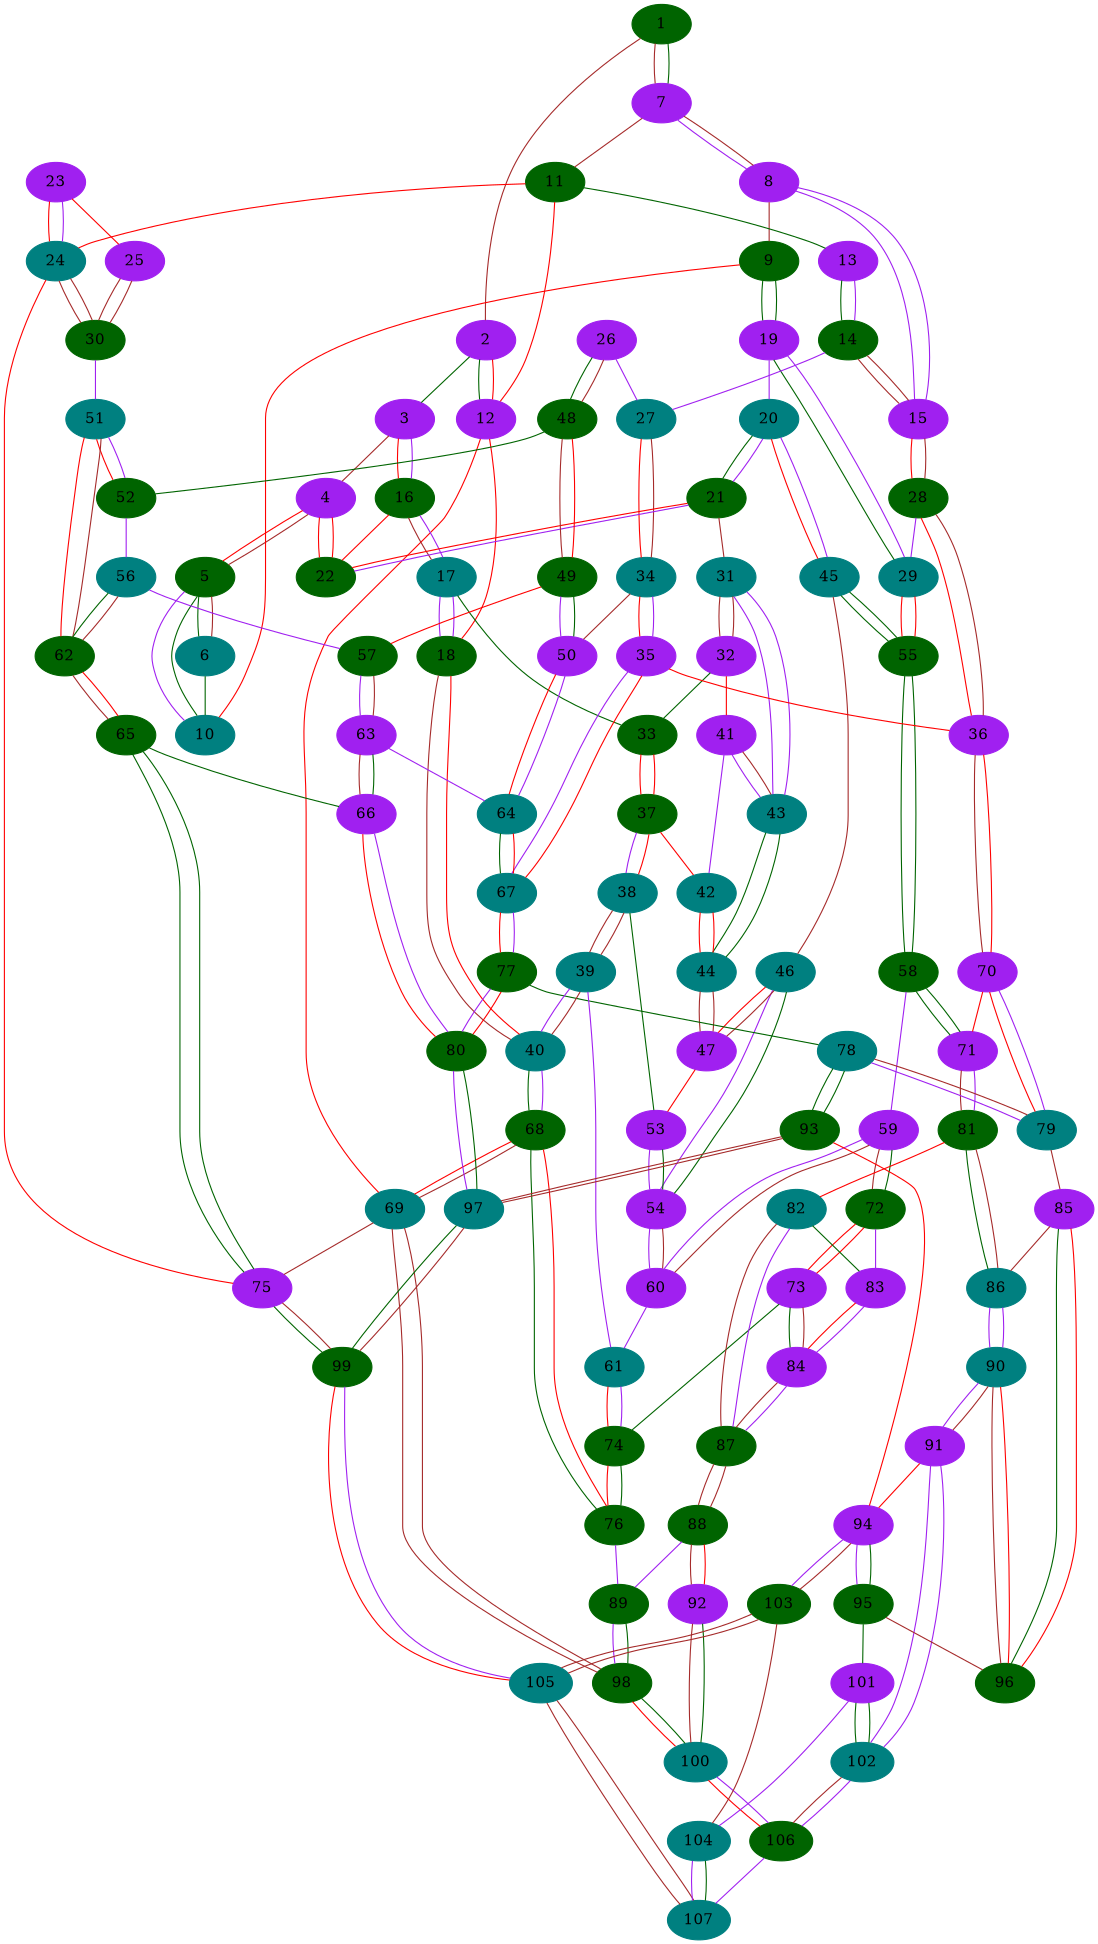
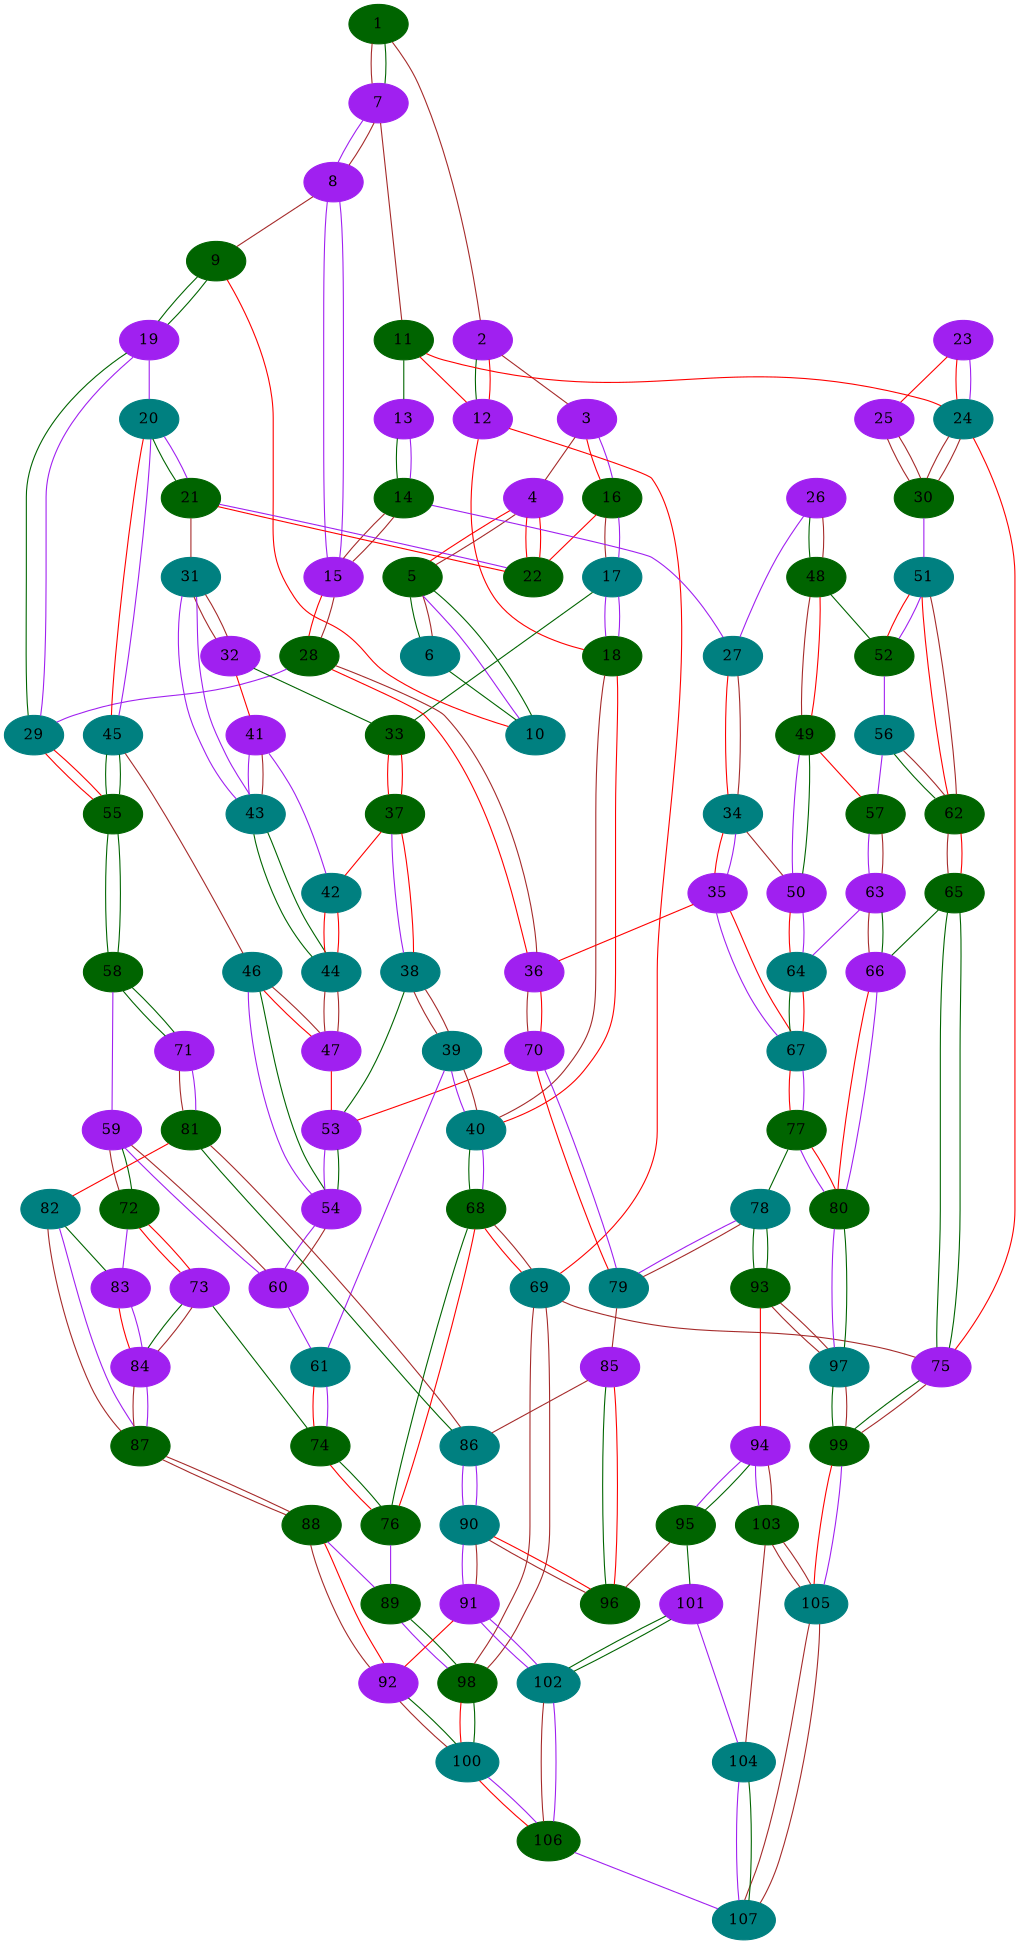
(445, 380) -> (543, 386)
(978, 1012) -> (427, 1096)
(899, 1486) -> (439, 1635)
